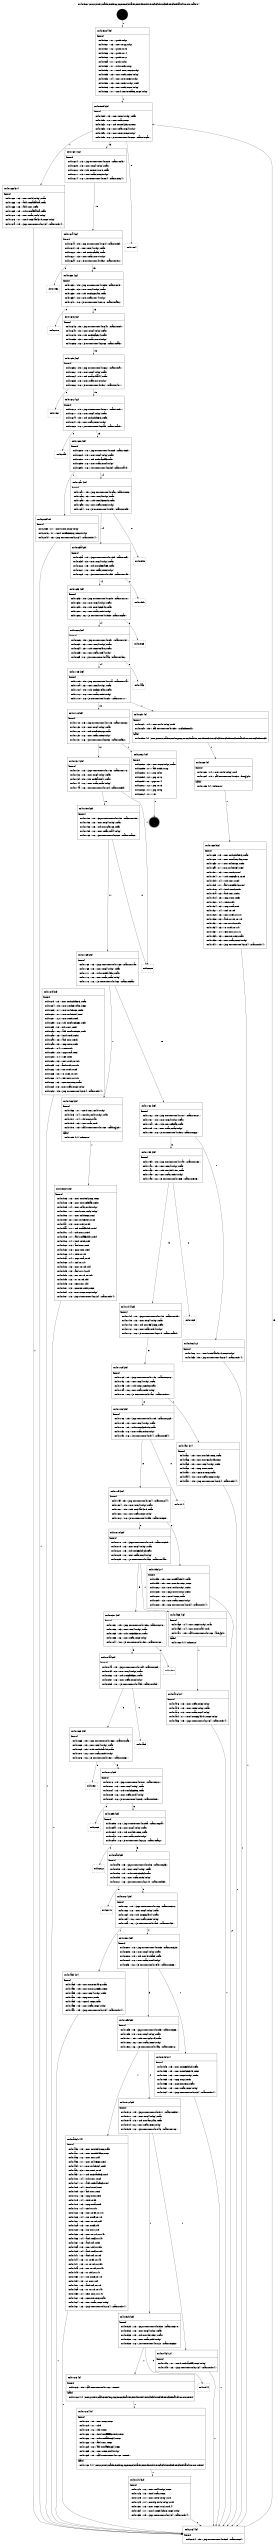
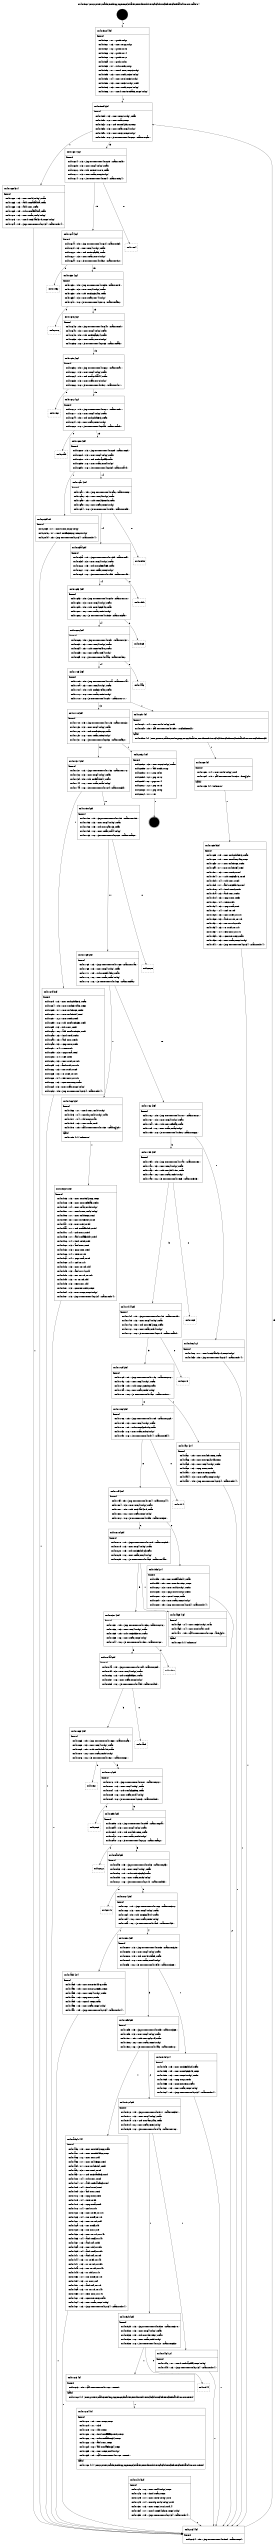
(131, 192) -> (116, 212)
(147, 872) -> (59, 887)
none -> (183, 1381)
(198, 1708) -> none
(152, 2472) -> none
